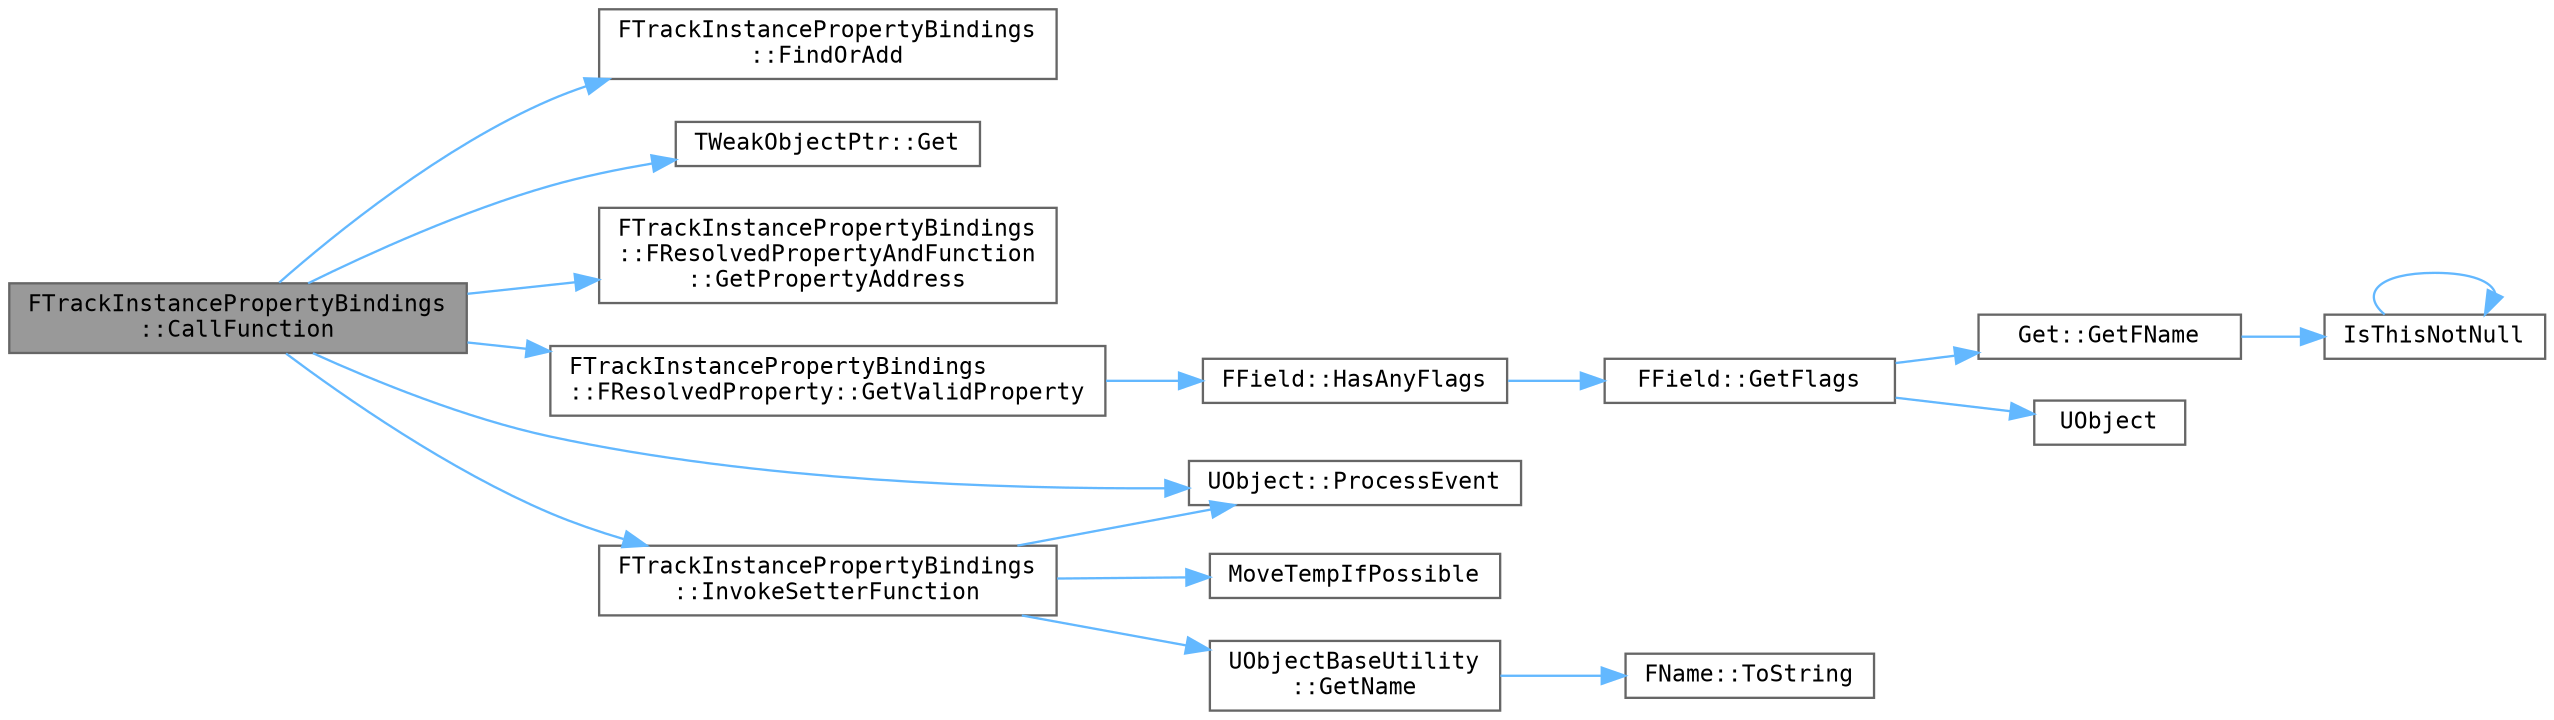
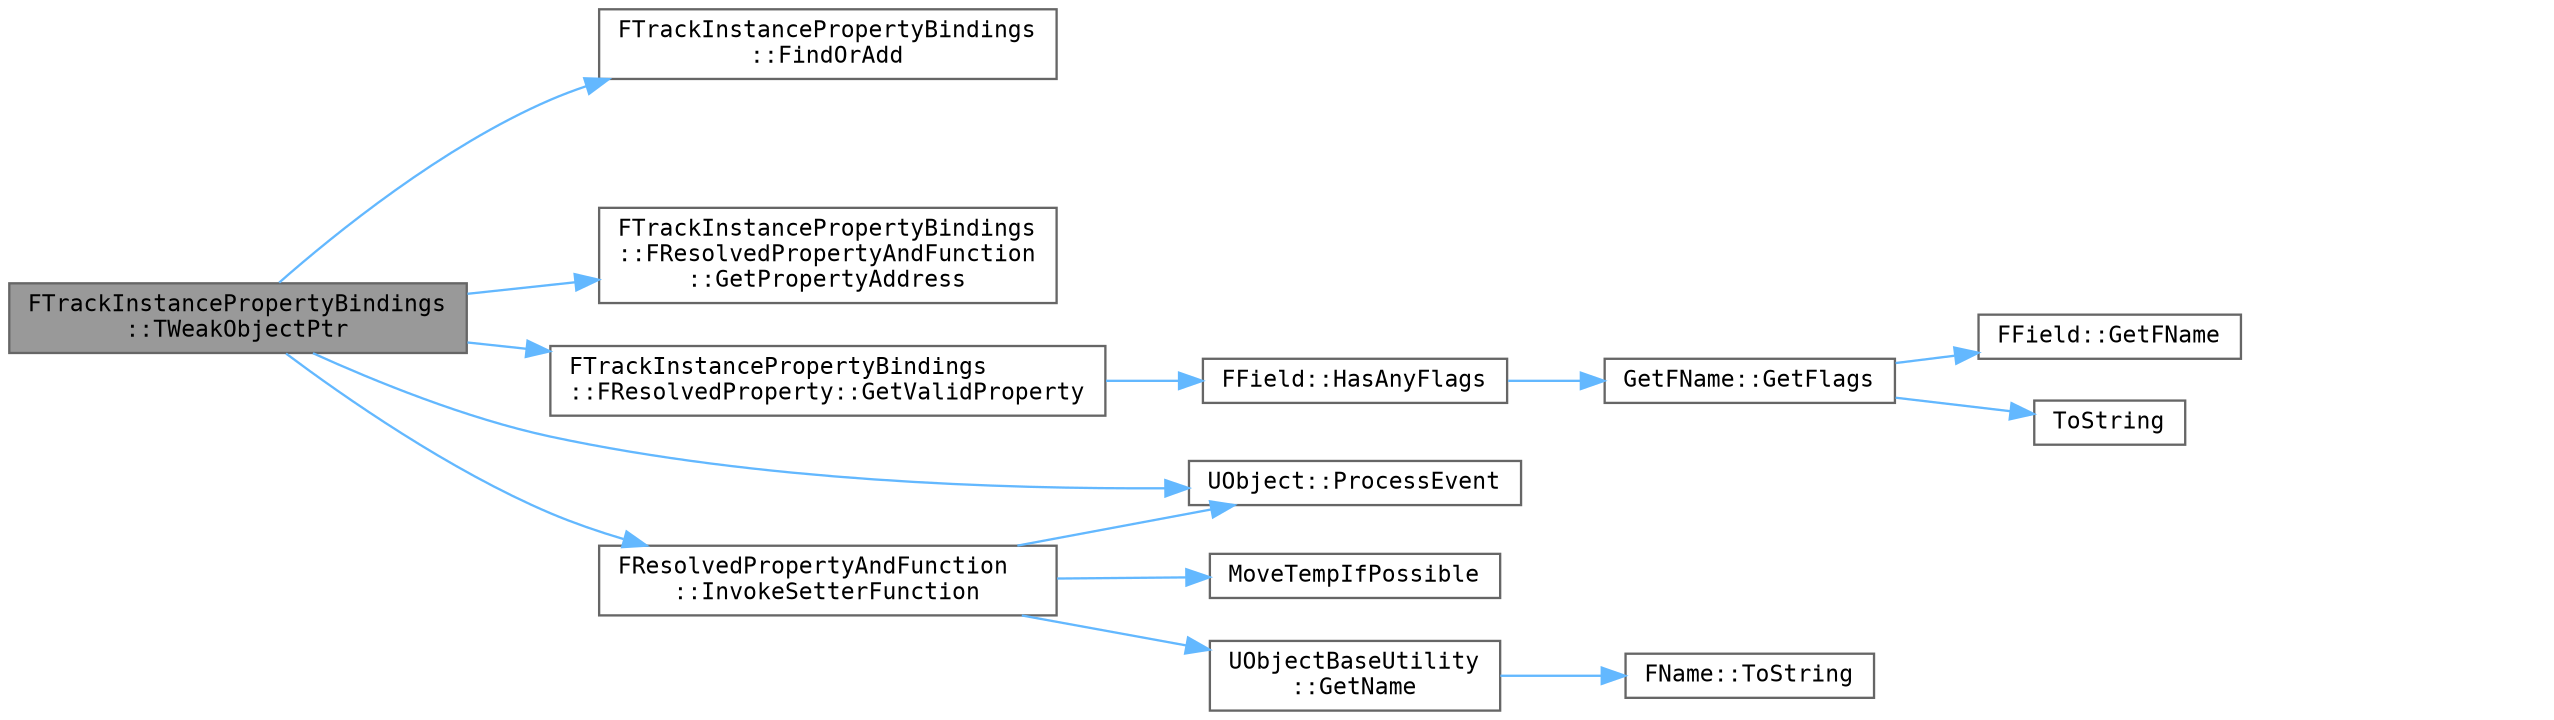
(828, 144) -> none
(238, 318) -> (238, 318)
(2110, 337) -> (2110, 337)
(2435, 337) -> none
(1750, 381) -> (1750, 381)
(2110, 423) -> (2110, 423)
(828, 581) -> (828, 581)
